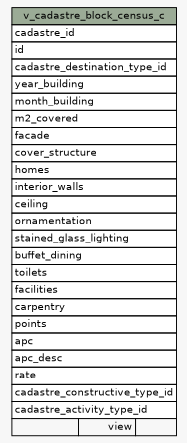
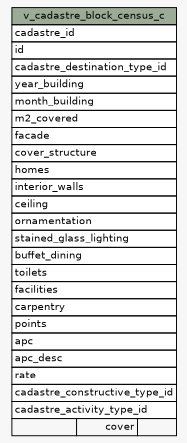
(120, 427) -> (120, 427)
